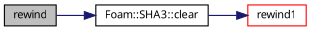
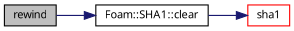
(152, 15) -> (152, 15)
(277, 15) -> (269, 15)
